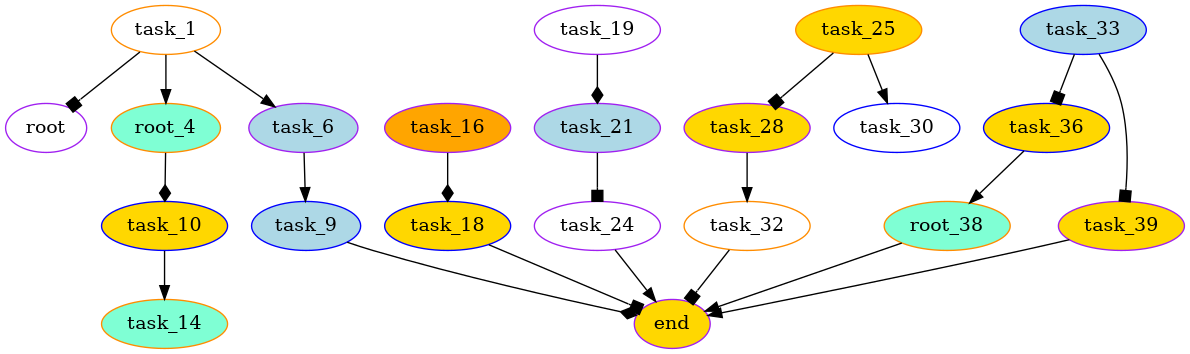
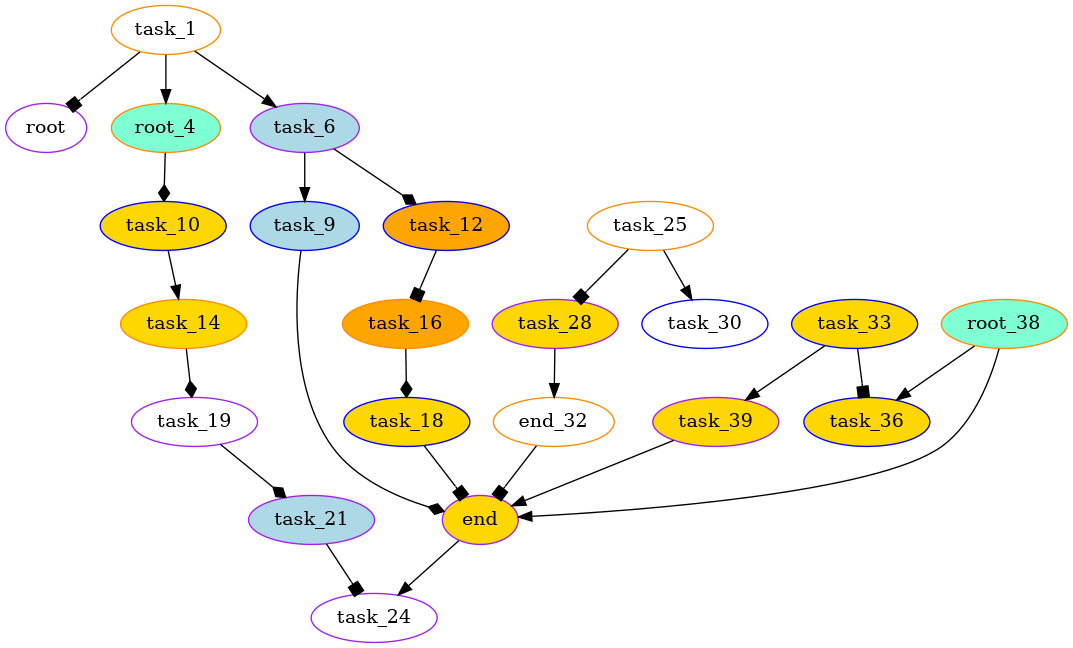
(859, 30) -> (650, 226)
(1083, 30) -> (855, 324)
(1124, 118) -> (791, 369)
(448, 128) -> (405, 324)
(1002, 172) -> (941, 369)
none -> (446, 226)
(747, 226) -> (554, 422)
(631, 270) -> (434, 563)
(165, 324) -> (184, 324)
none -> (188, 365)
